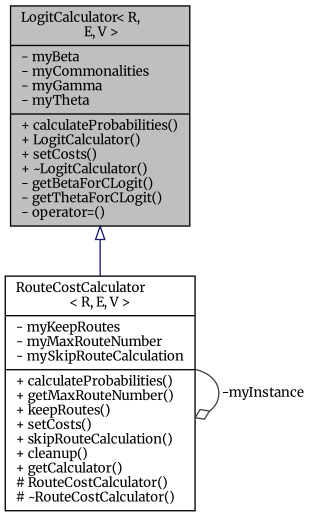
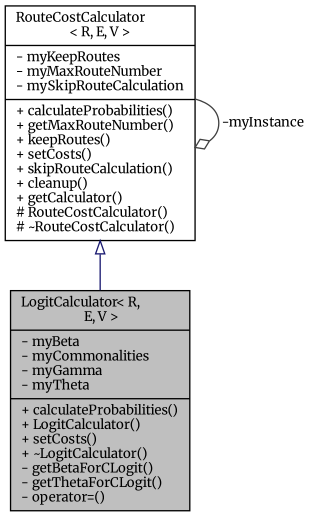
(100, 258) -> (100, 272)
